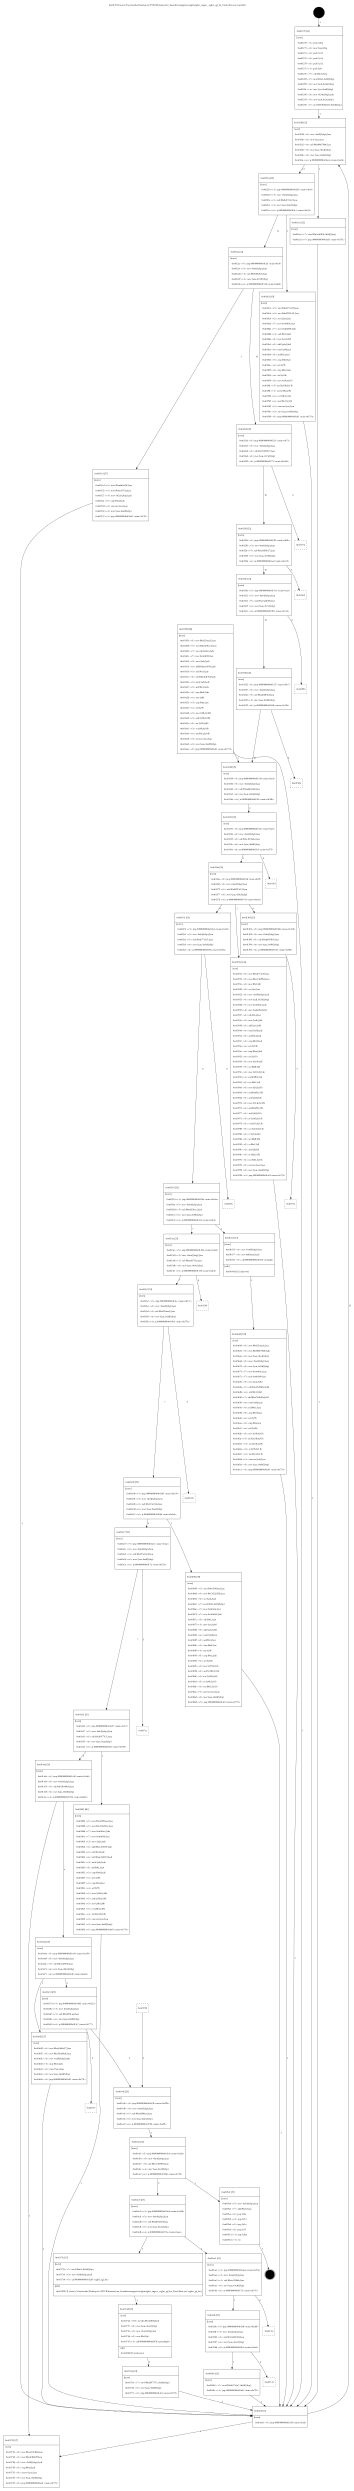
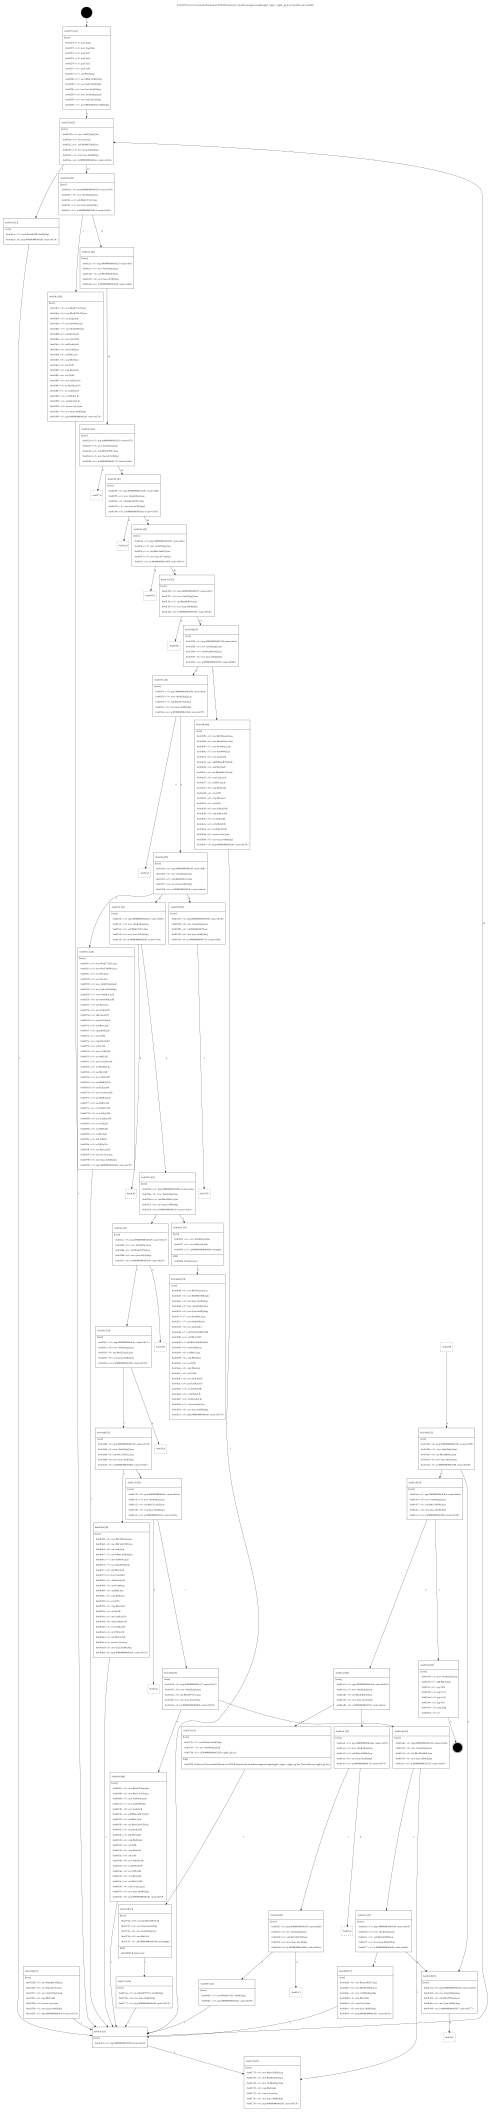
(190, 378) -> none
(236, 756) -> (215, 692)
(286, 1939) -> none
(111, 2056) -> (468, 1720)
